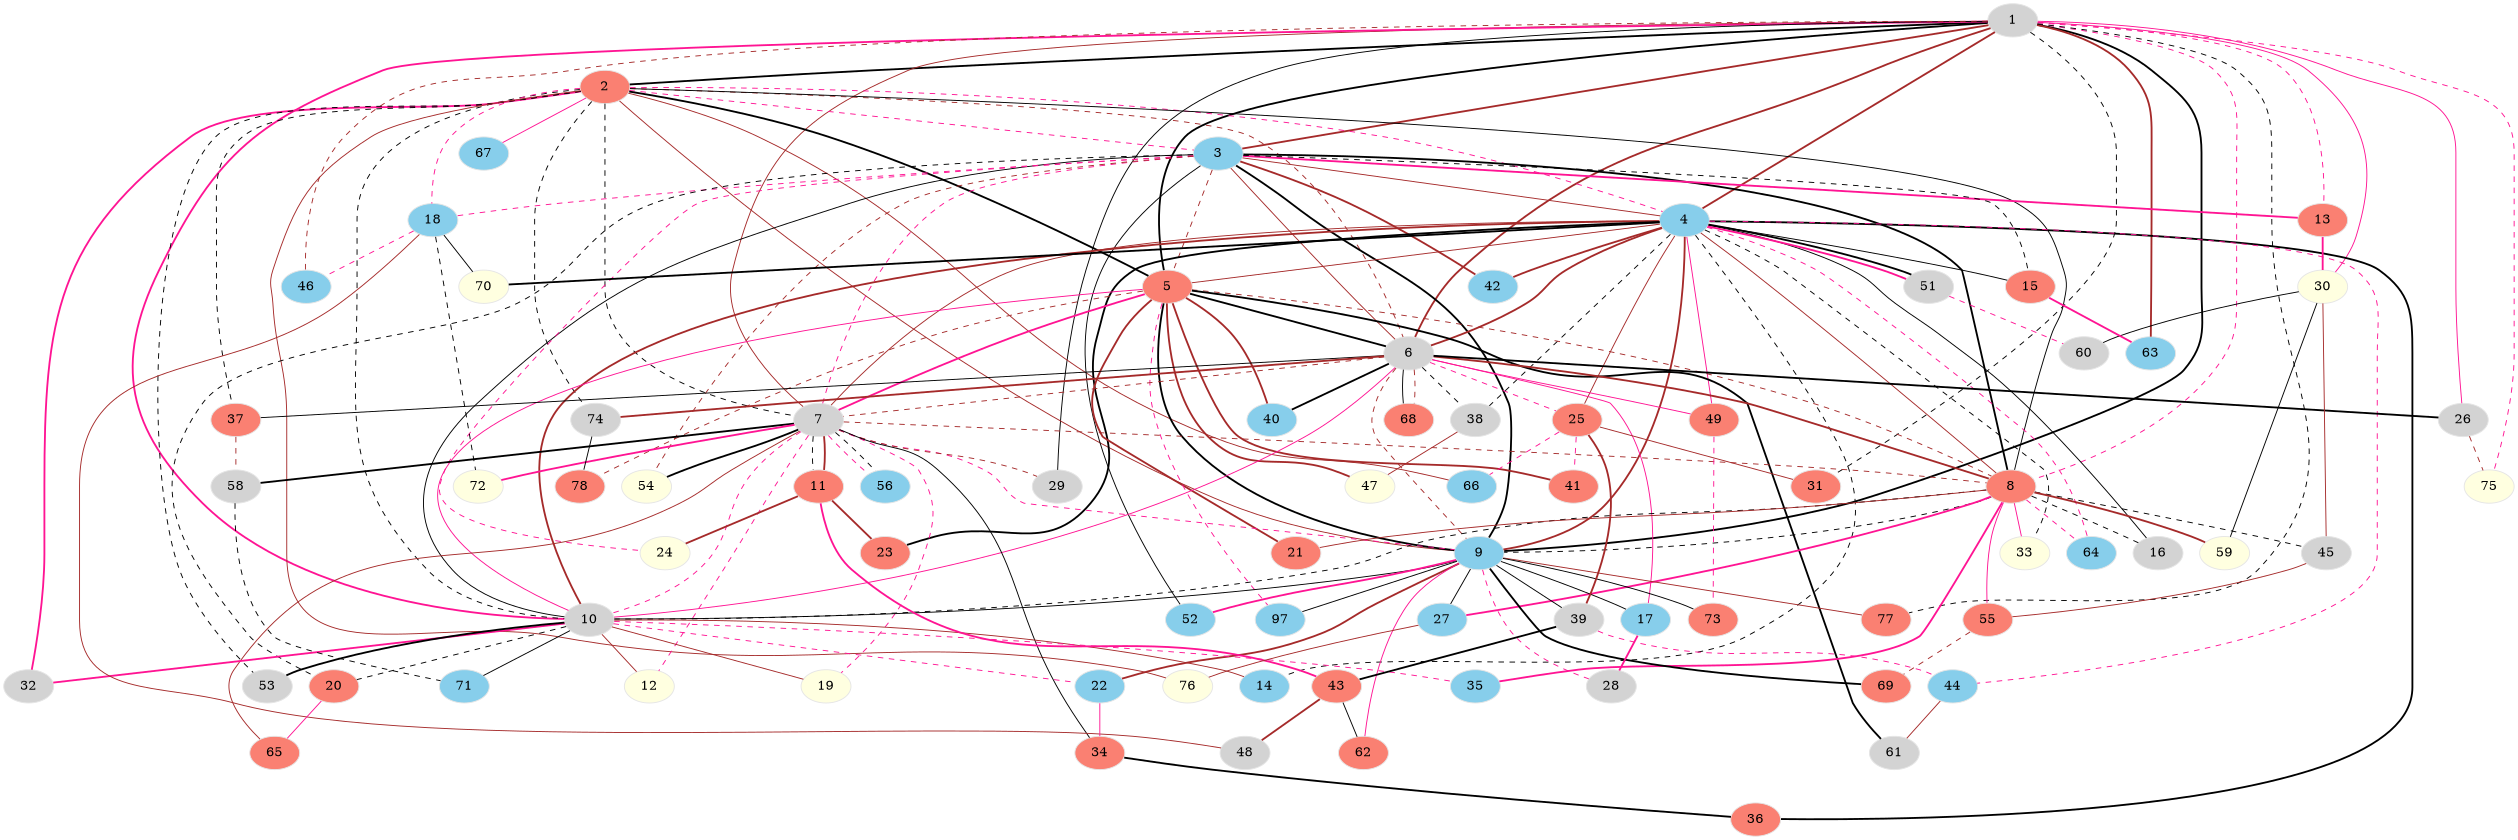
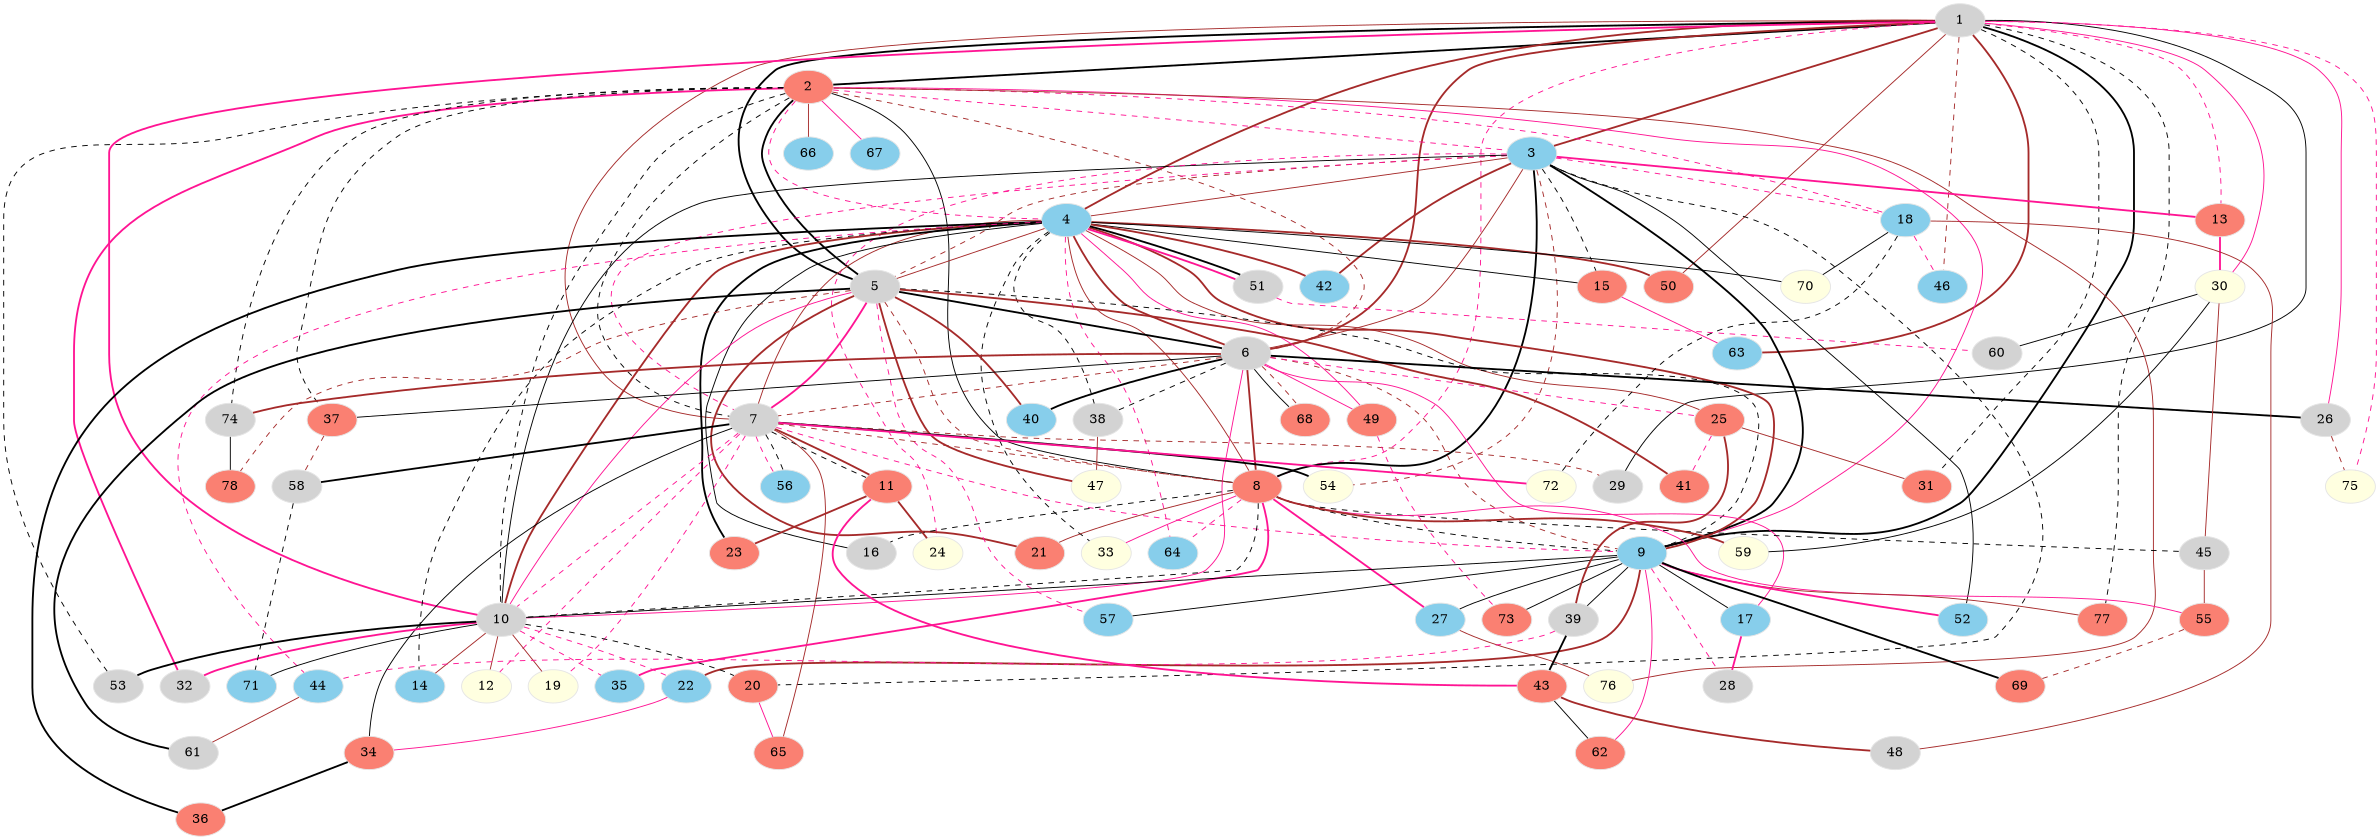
(1199, 247) -> (1437, 245)
(1167, 287) -> (875, 287)
none -> (1669, 287)
(2090, 320) -> (1670, 320)
(965, 362) -> (1657, 137)
(1517, 457) -> none
(1245, 488) -> (1422, 354)
(1280, 620) -> (1108, 620)
